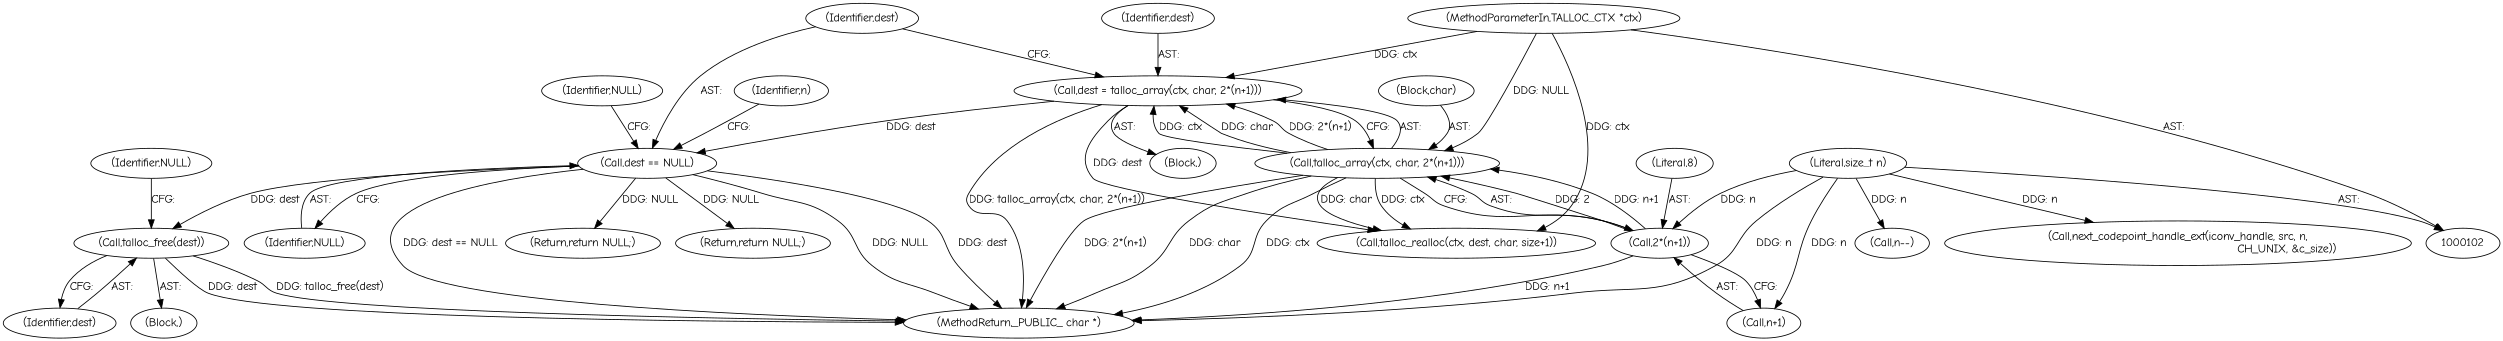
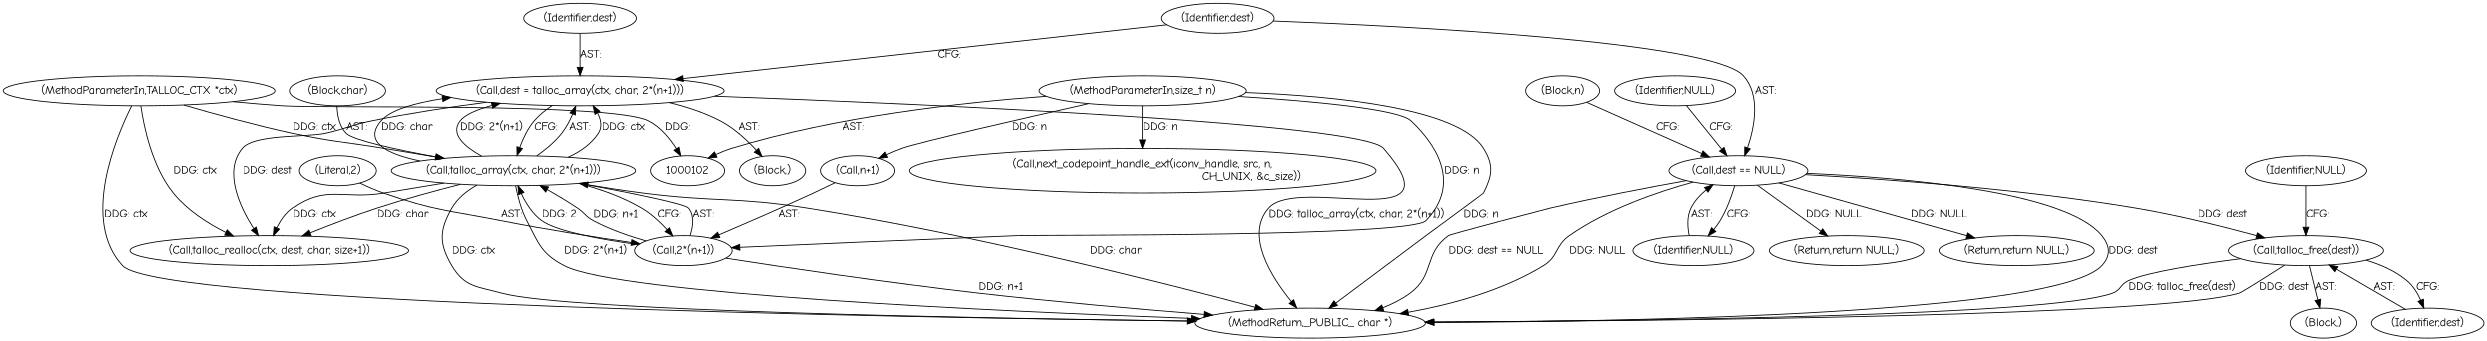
(1356, 54) -> (569, 307)
(781, 91) -> (1563, 91)
(1541, 91) -> (314, 127)
(879, 122) -> none
(2176, 127) -> (680, 127)
(1675, 163) -> (338, 171)
(1848, 163) -> (1143, 91)
(1892, 243) -> none
(1730, 271) -> none
